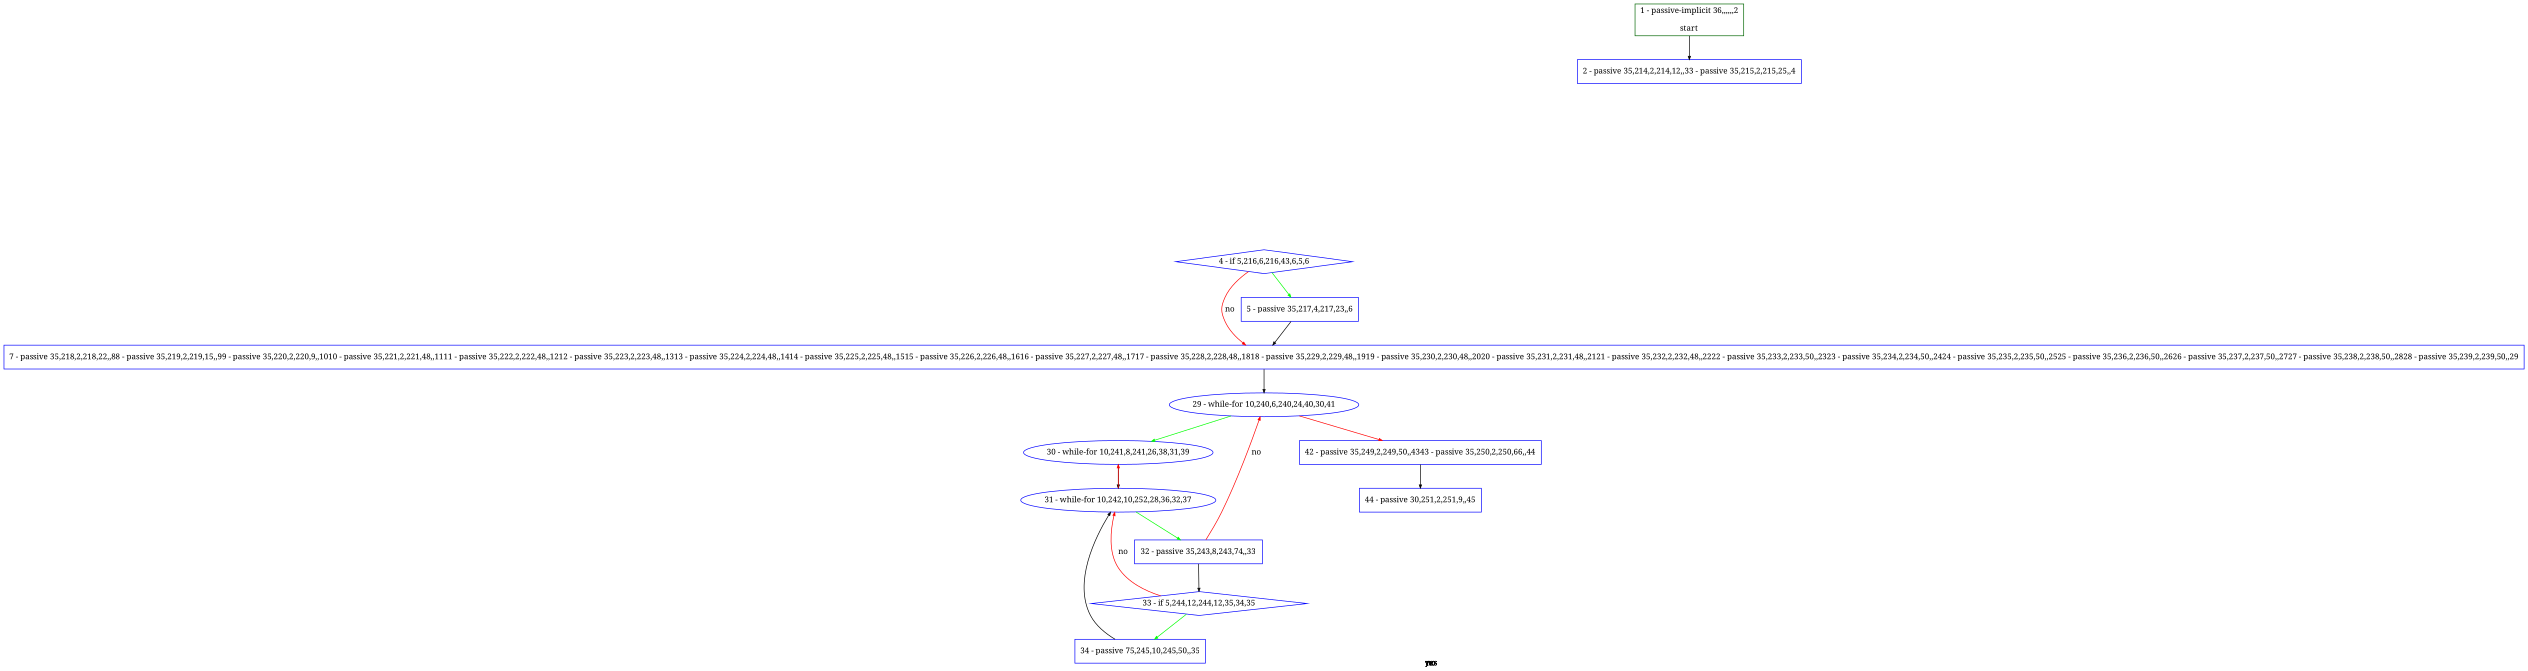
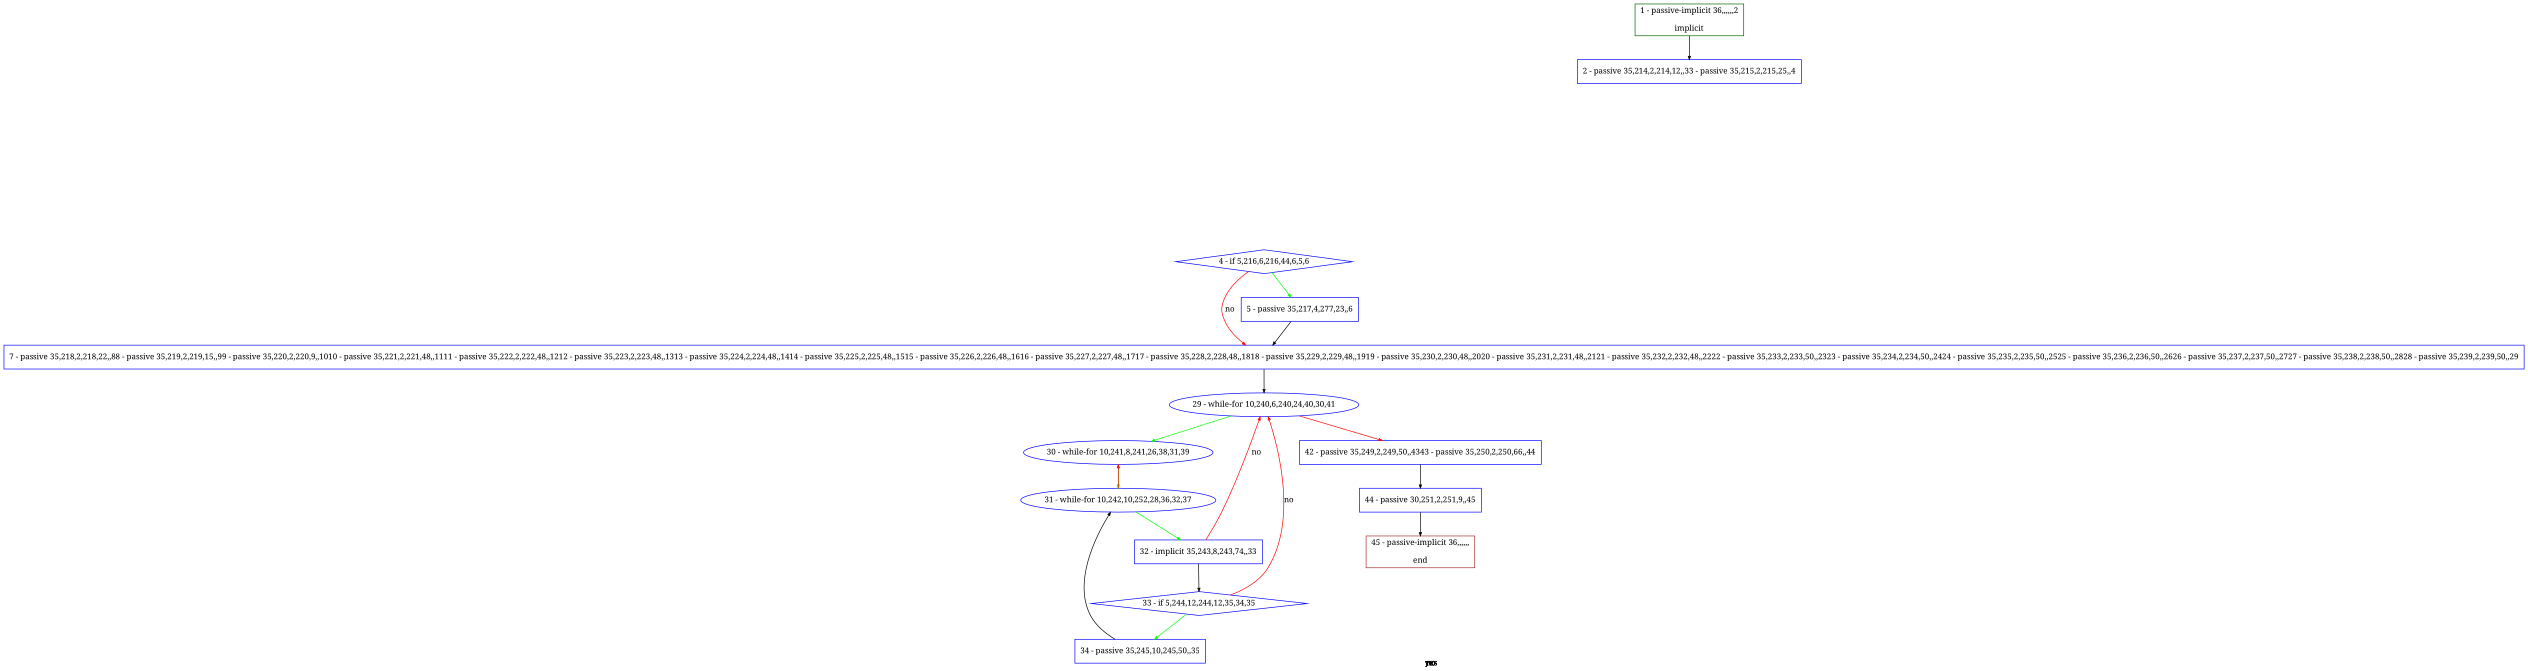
(1689, 20) -> (1689, 20)
(1264, 262) -> (1264, 262)
(1300, 309) -> (1300, 309)
(1118, 475) -> (1118, 475)
(1198, 552) -> (1198, 552)
none -> (1420, 552)
(1118, 567) -> (1283, 518)
(1140, 651) -> (1140, 651)
